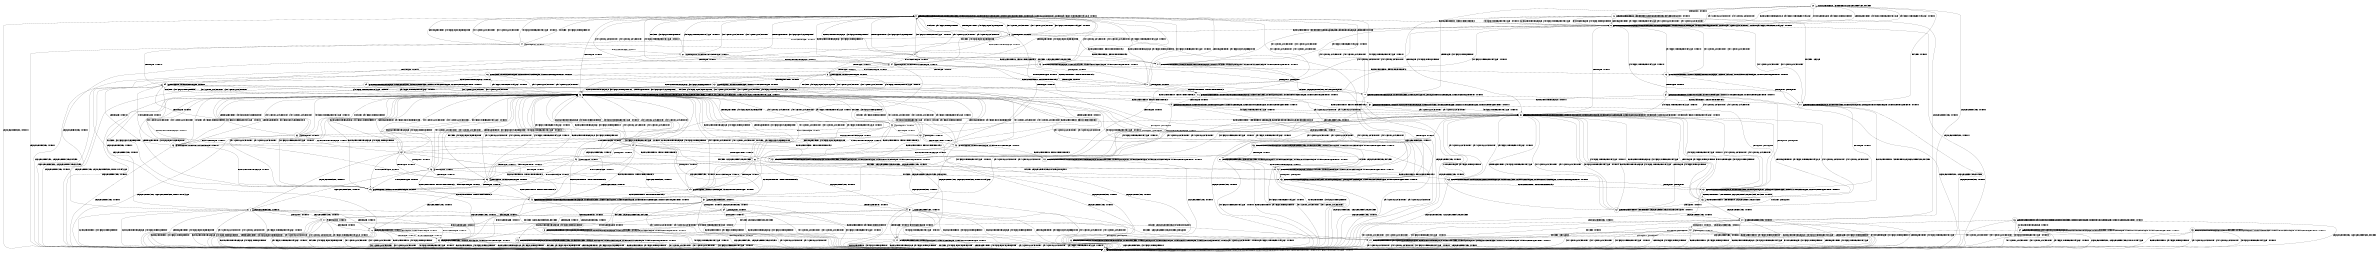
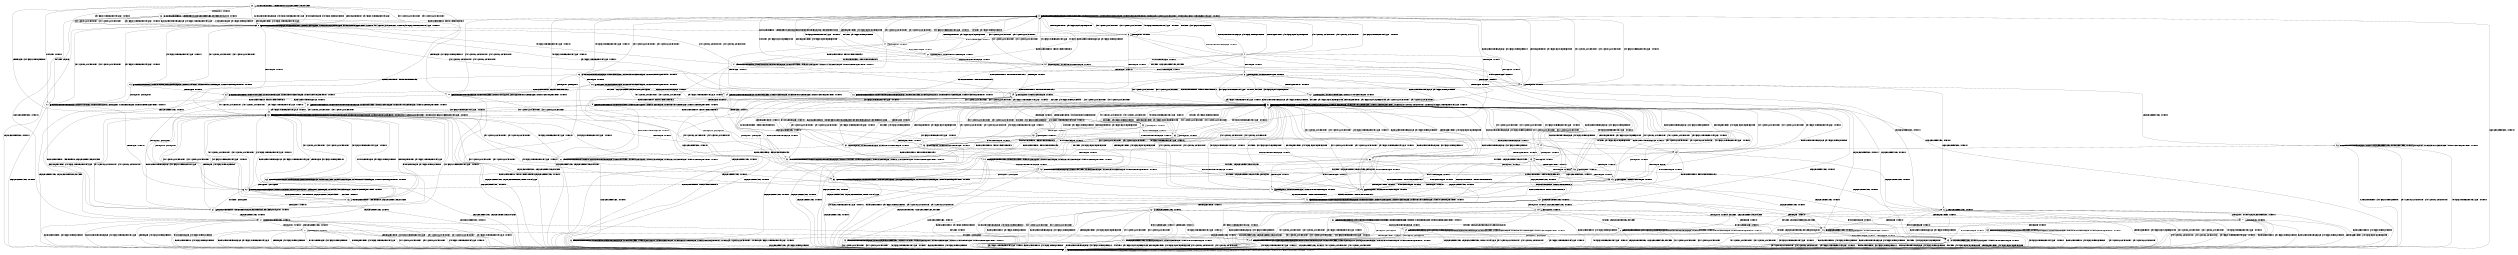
none -> (410, 92)
(876, 96) -> (1016, 90)
(1320, 116) -> (1950, 88)
(997, 154) -> none
(406, 164) -> (1658, 164)
(1030, 187) -> none
(454, 199) -> (1742, 193)
(63, 232) -> none
